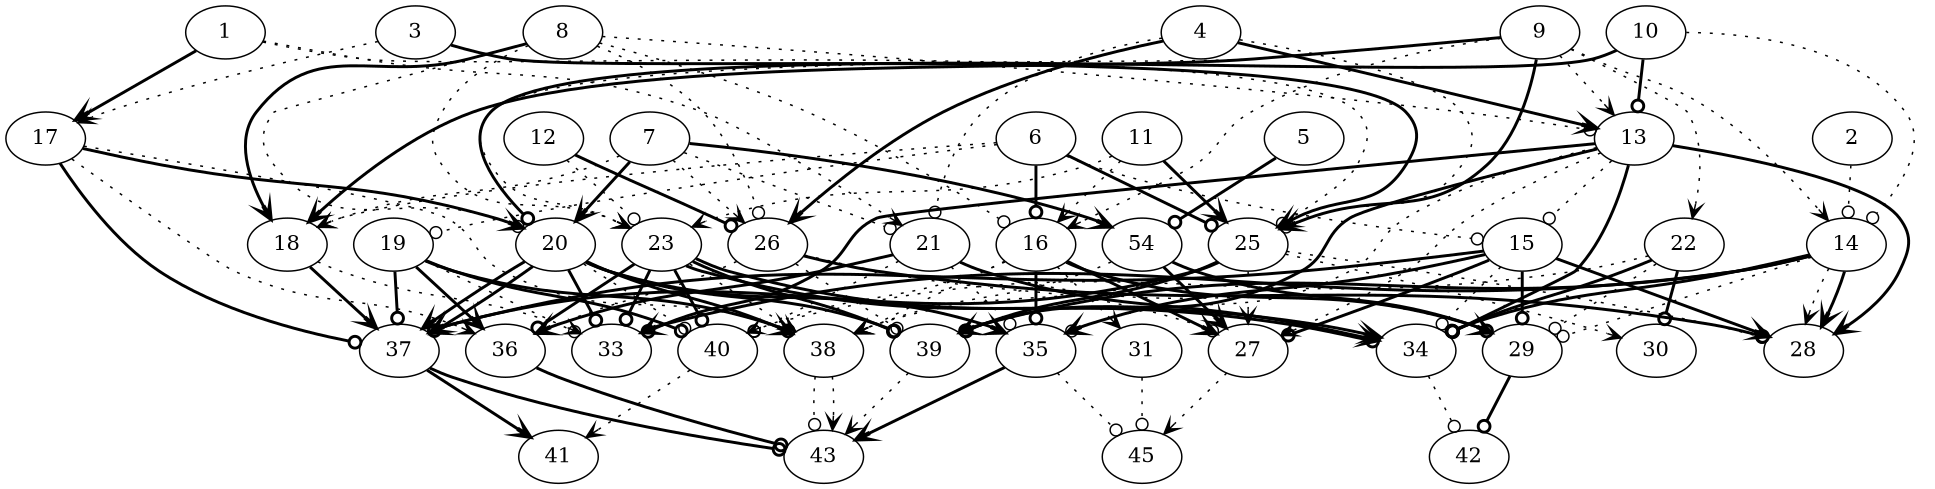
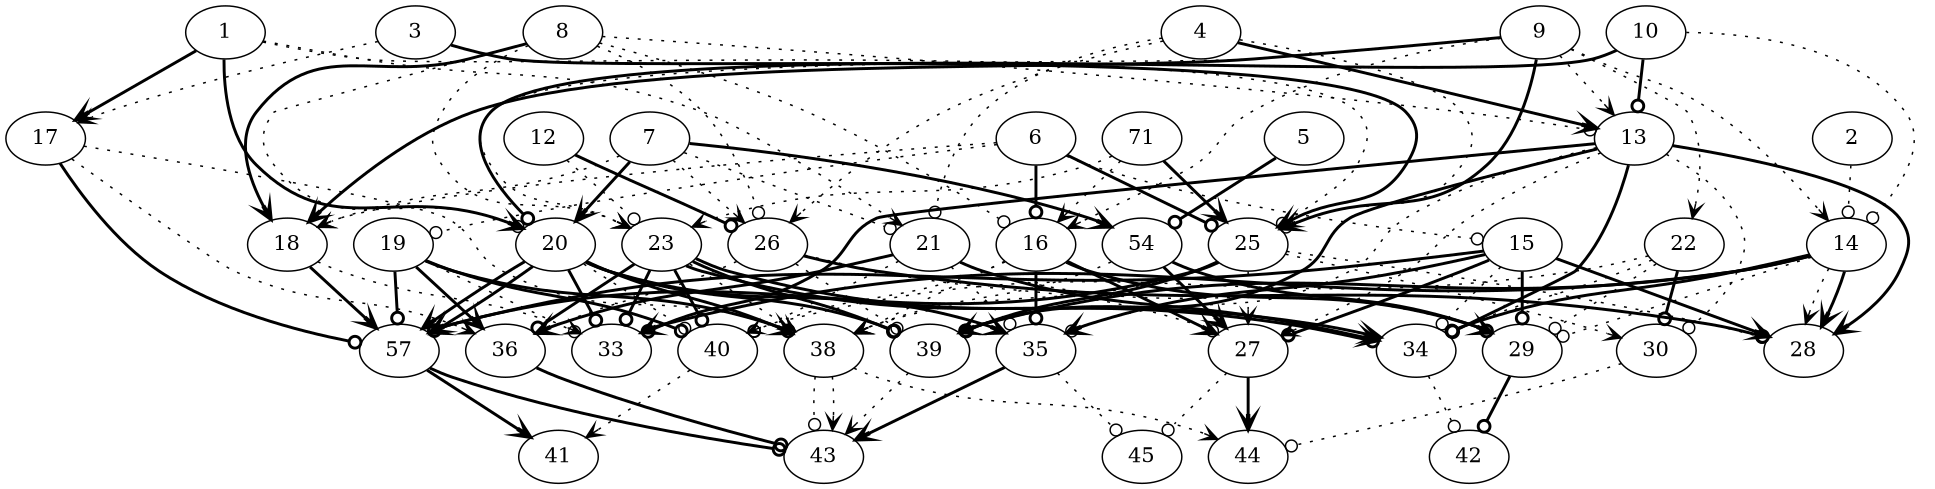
(969, 100) -> (969, 100)
(1142, 139) -> (1142, 139)
(297, 183) -> (257, 165)
(1583, 187) -> (1743, 231)
(1555, 294) -> (1555, 294)
(399, 351) -> (399, 351)
(1142, 351) -> none
(1201, 398) -> (1201, 398)
none -> (1248, 457)
